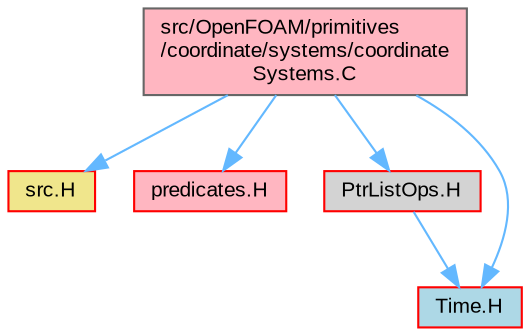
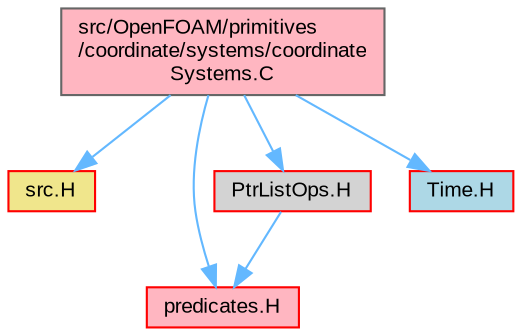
(431, 240) -> (263, 240)
